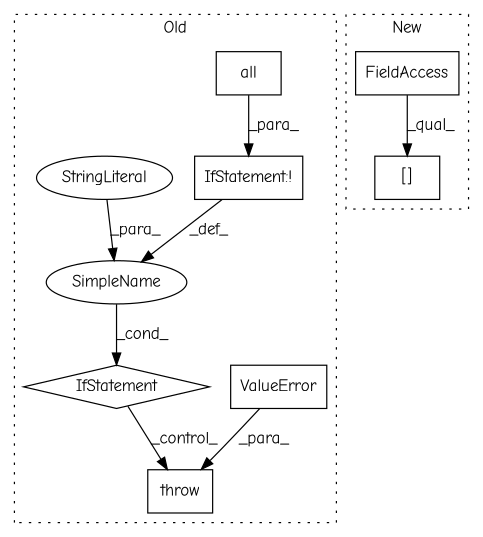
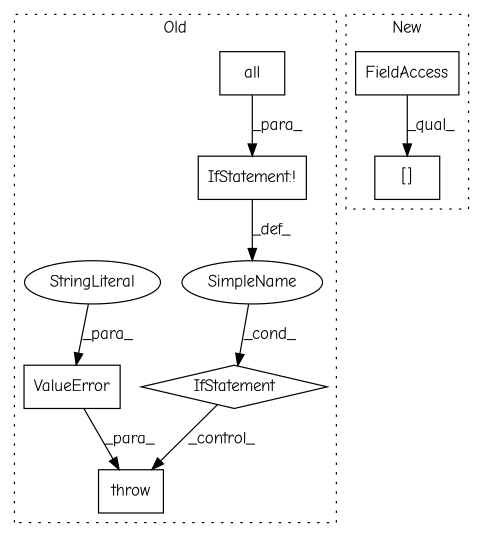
(110, 224) -> (84, 329)
